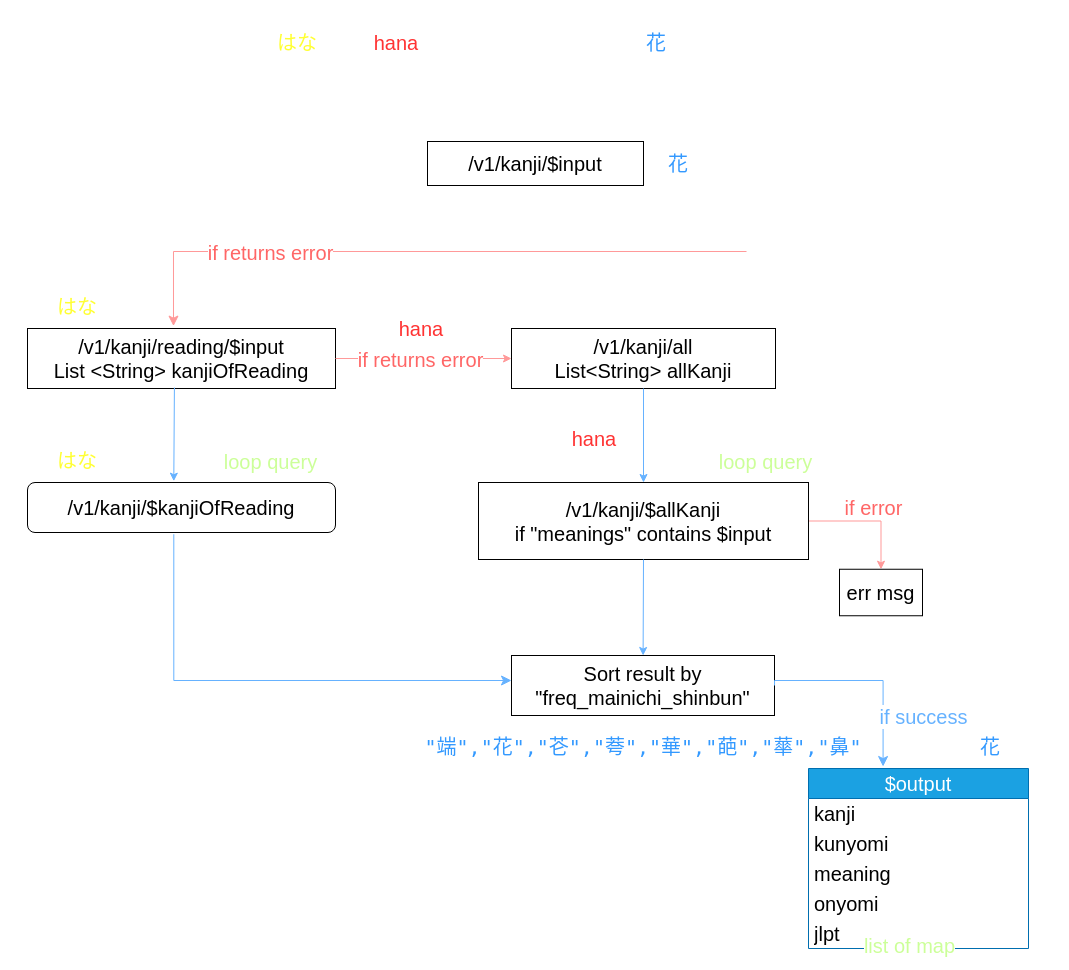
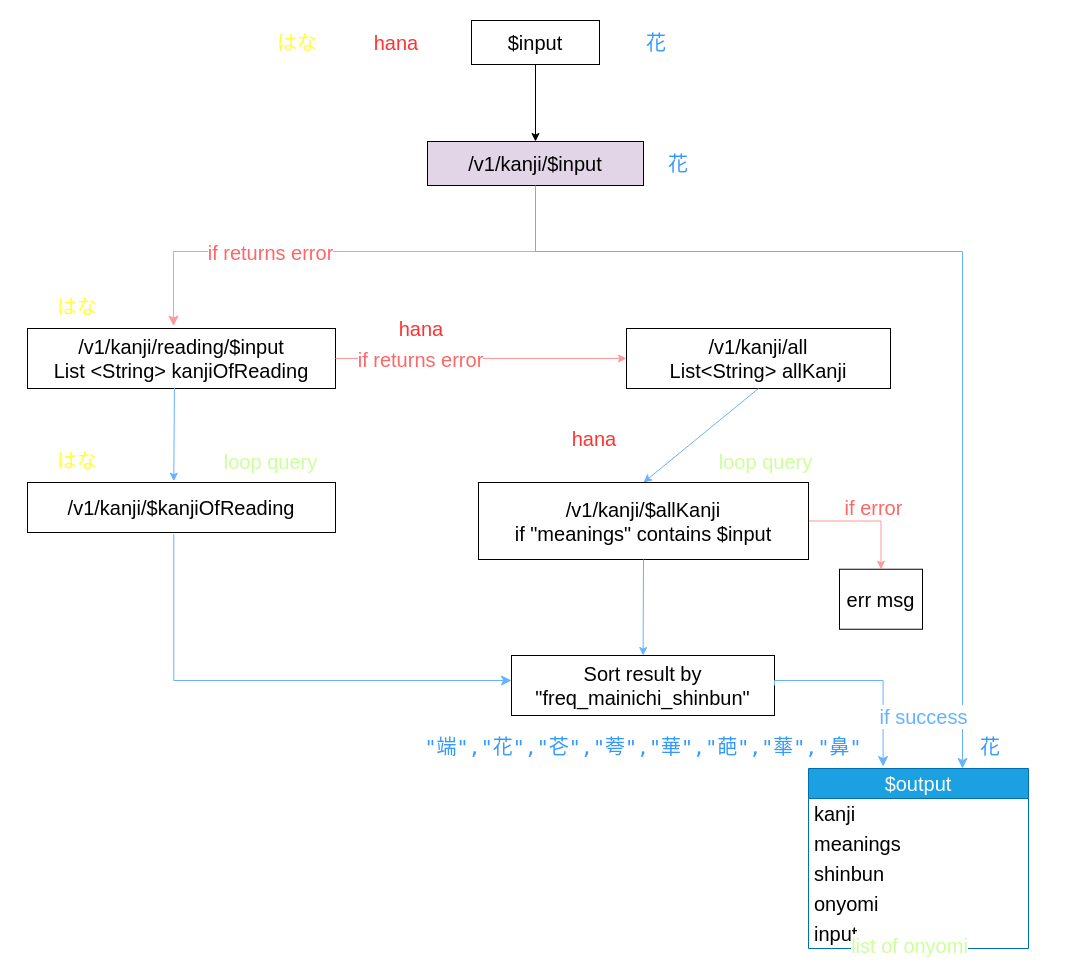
none -> (536, 43)
none -> (536, 100)
(536, 164) -> (536, 164)
(644, 359) -> (759, 359)
none -> (963, 371)
(182, 508) -> (182, 508)
(881, 593) -> (881, 599)
(851, 844) -> (857, 844)
(851, 874) -> (851, 874)
(834, 934) -> (840, 934)
(910, 946) -> (910, 946)
